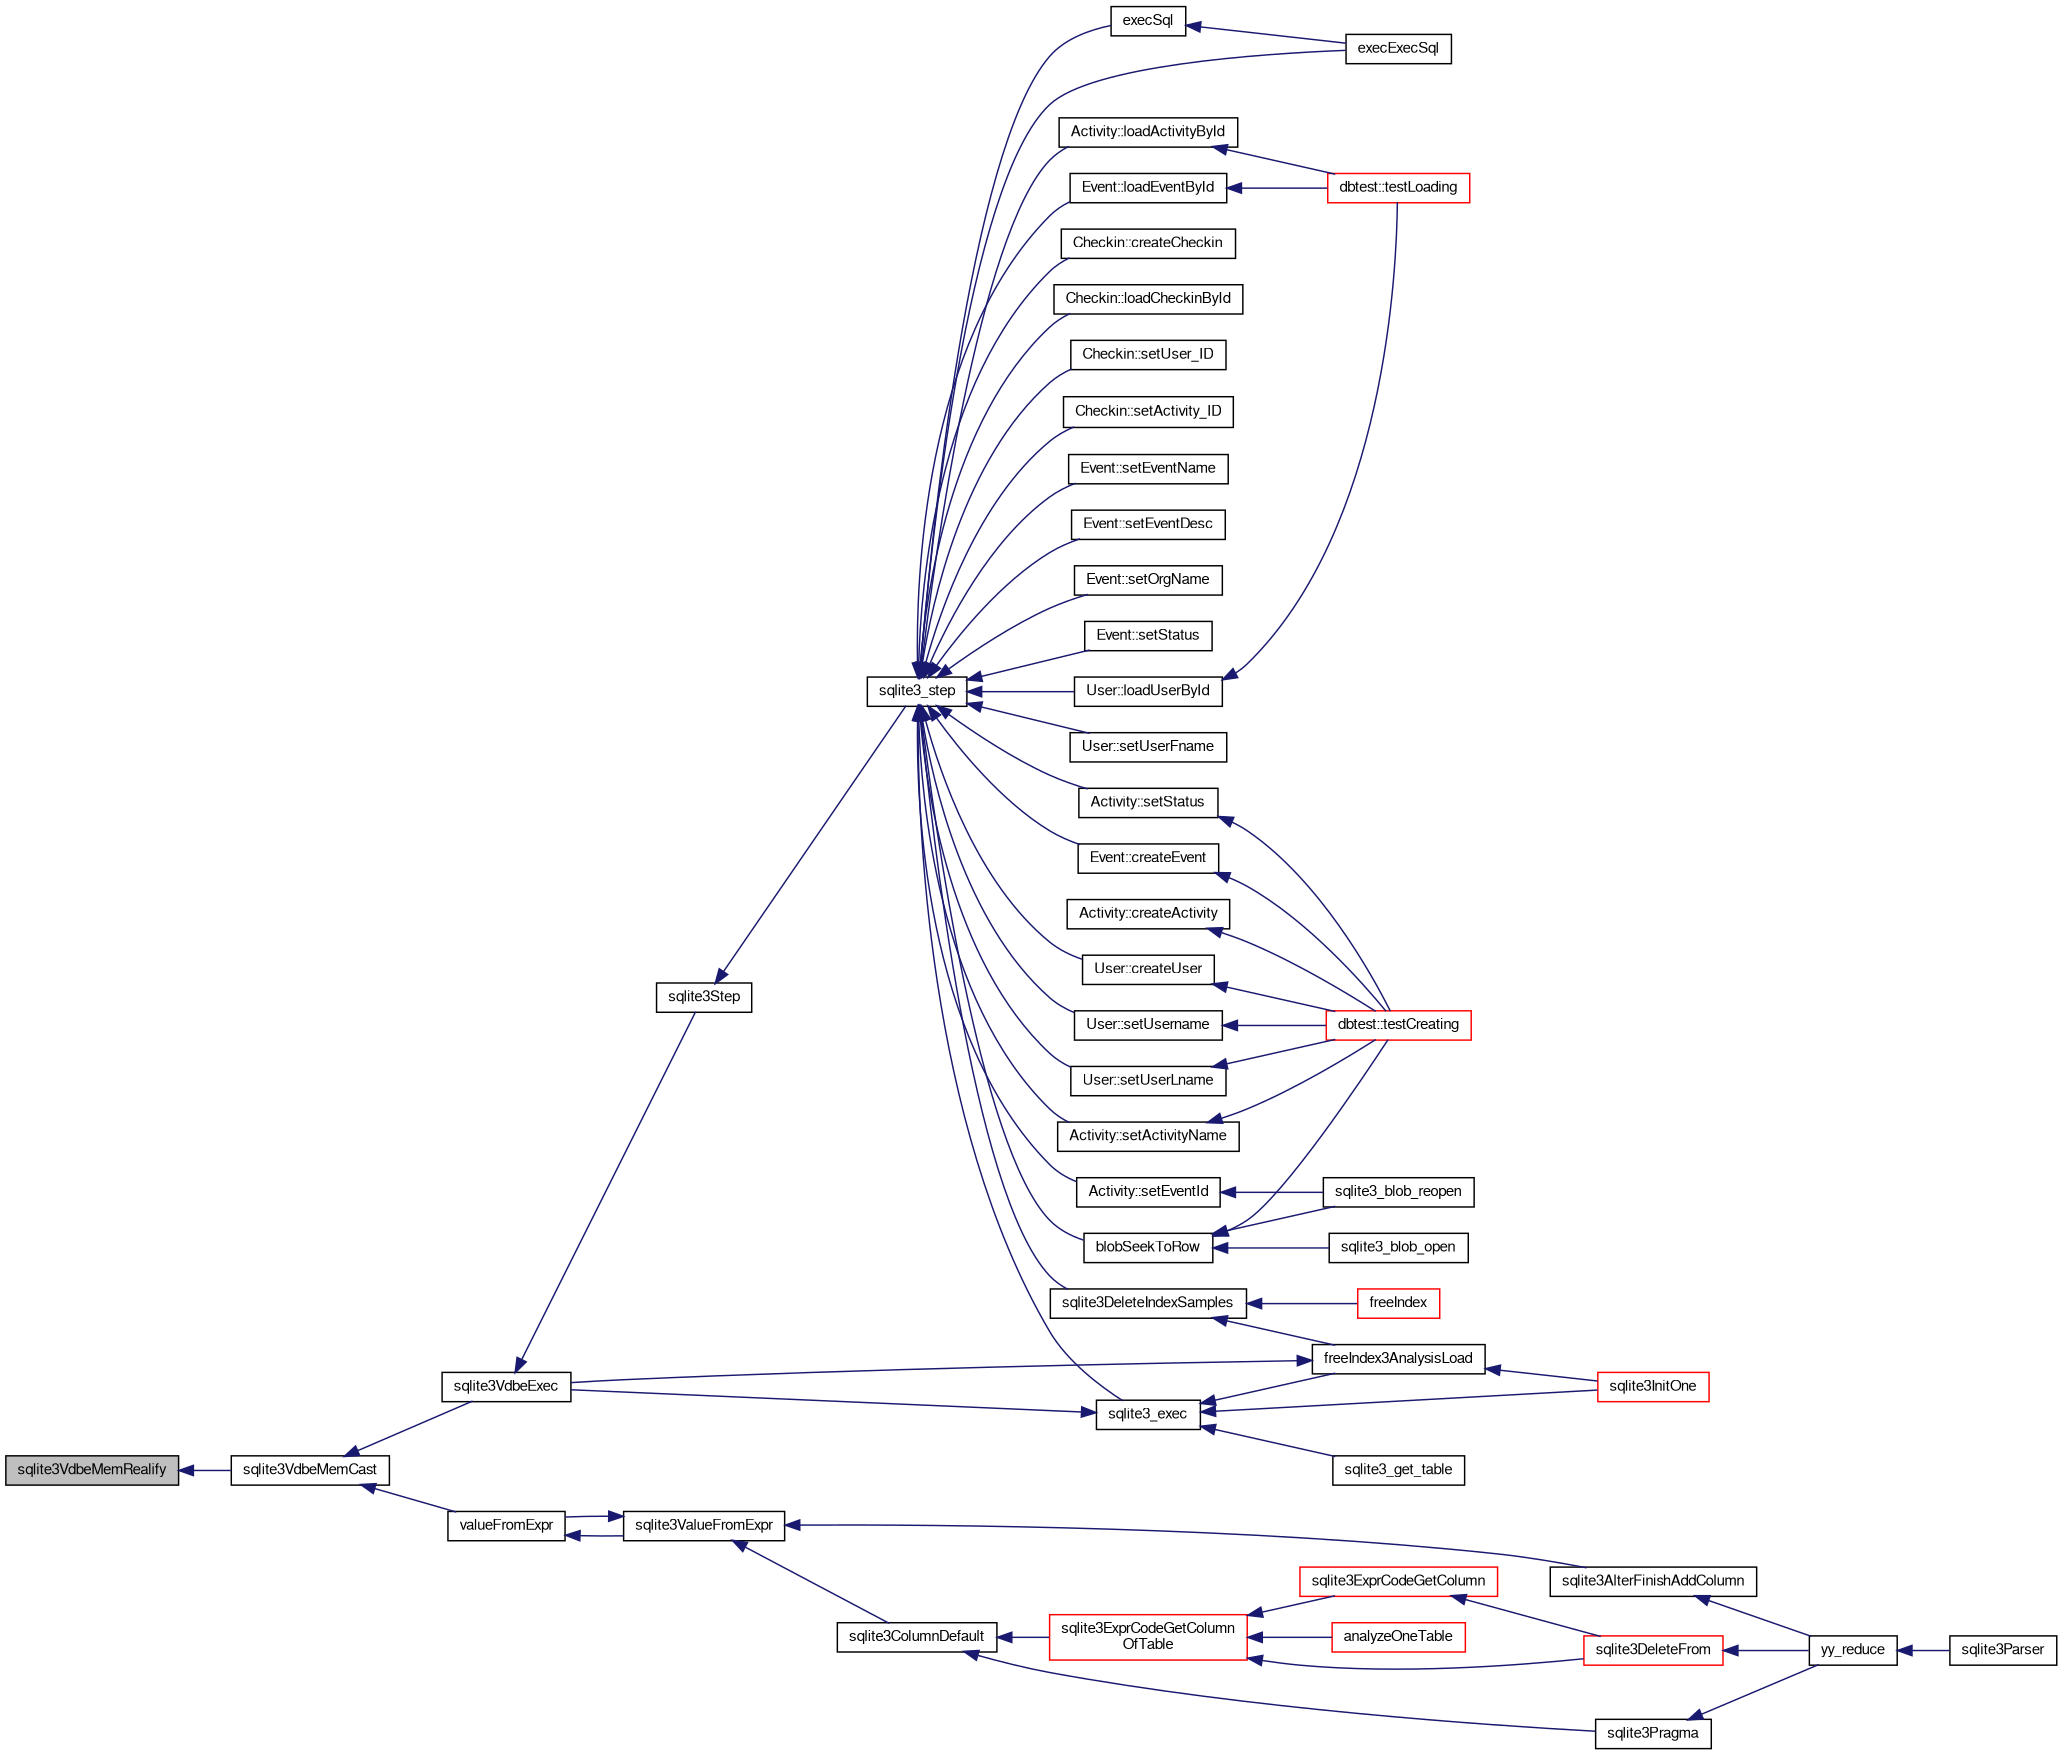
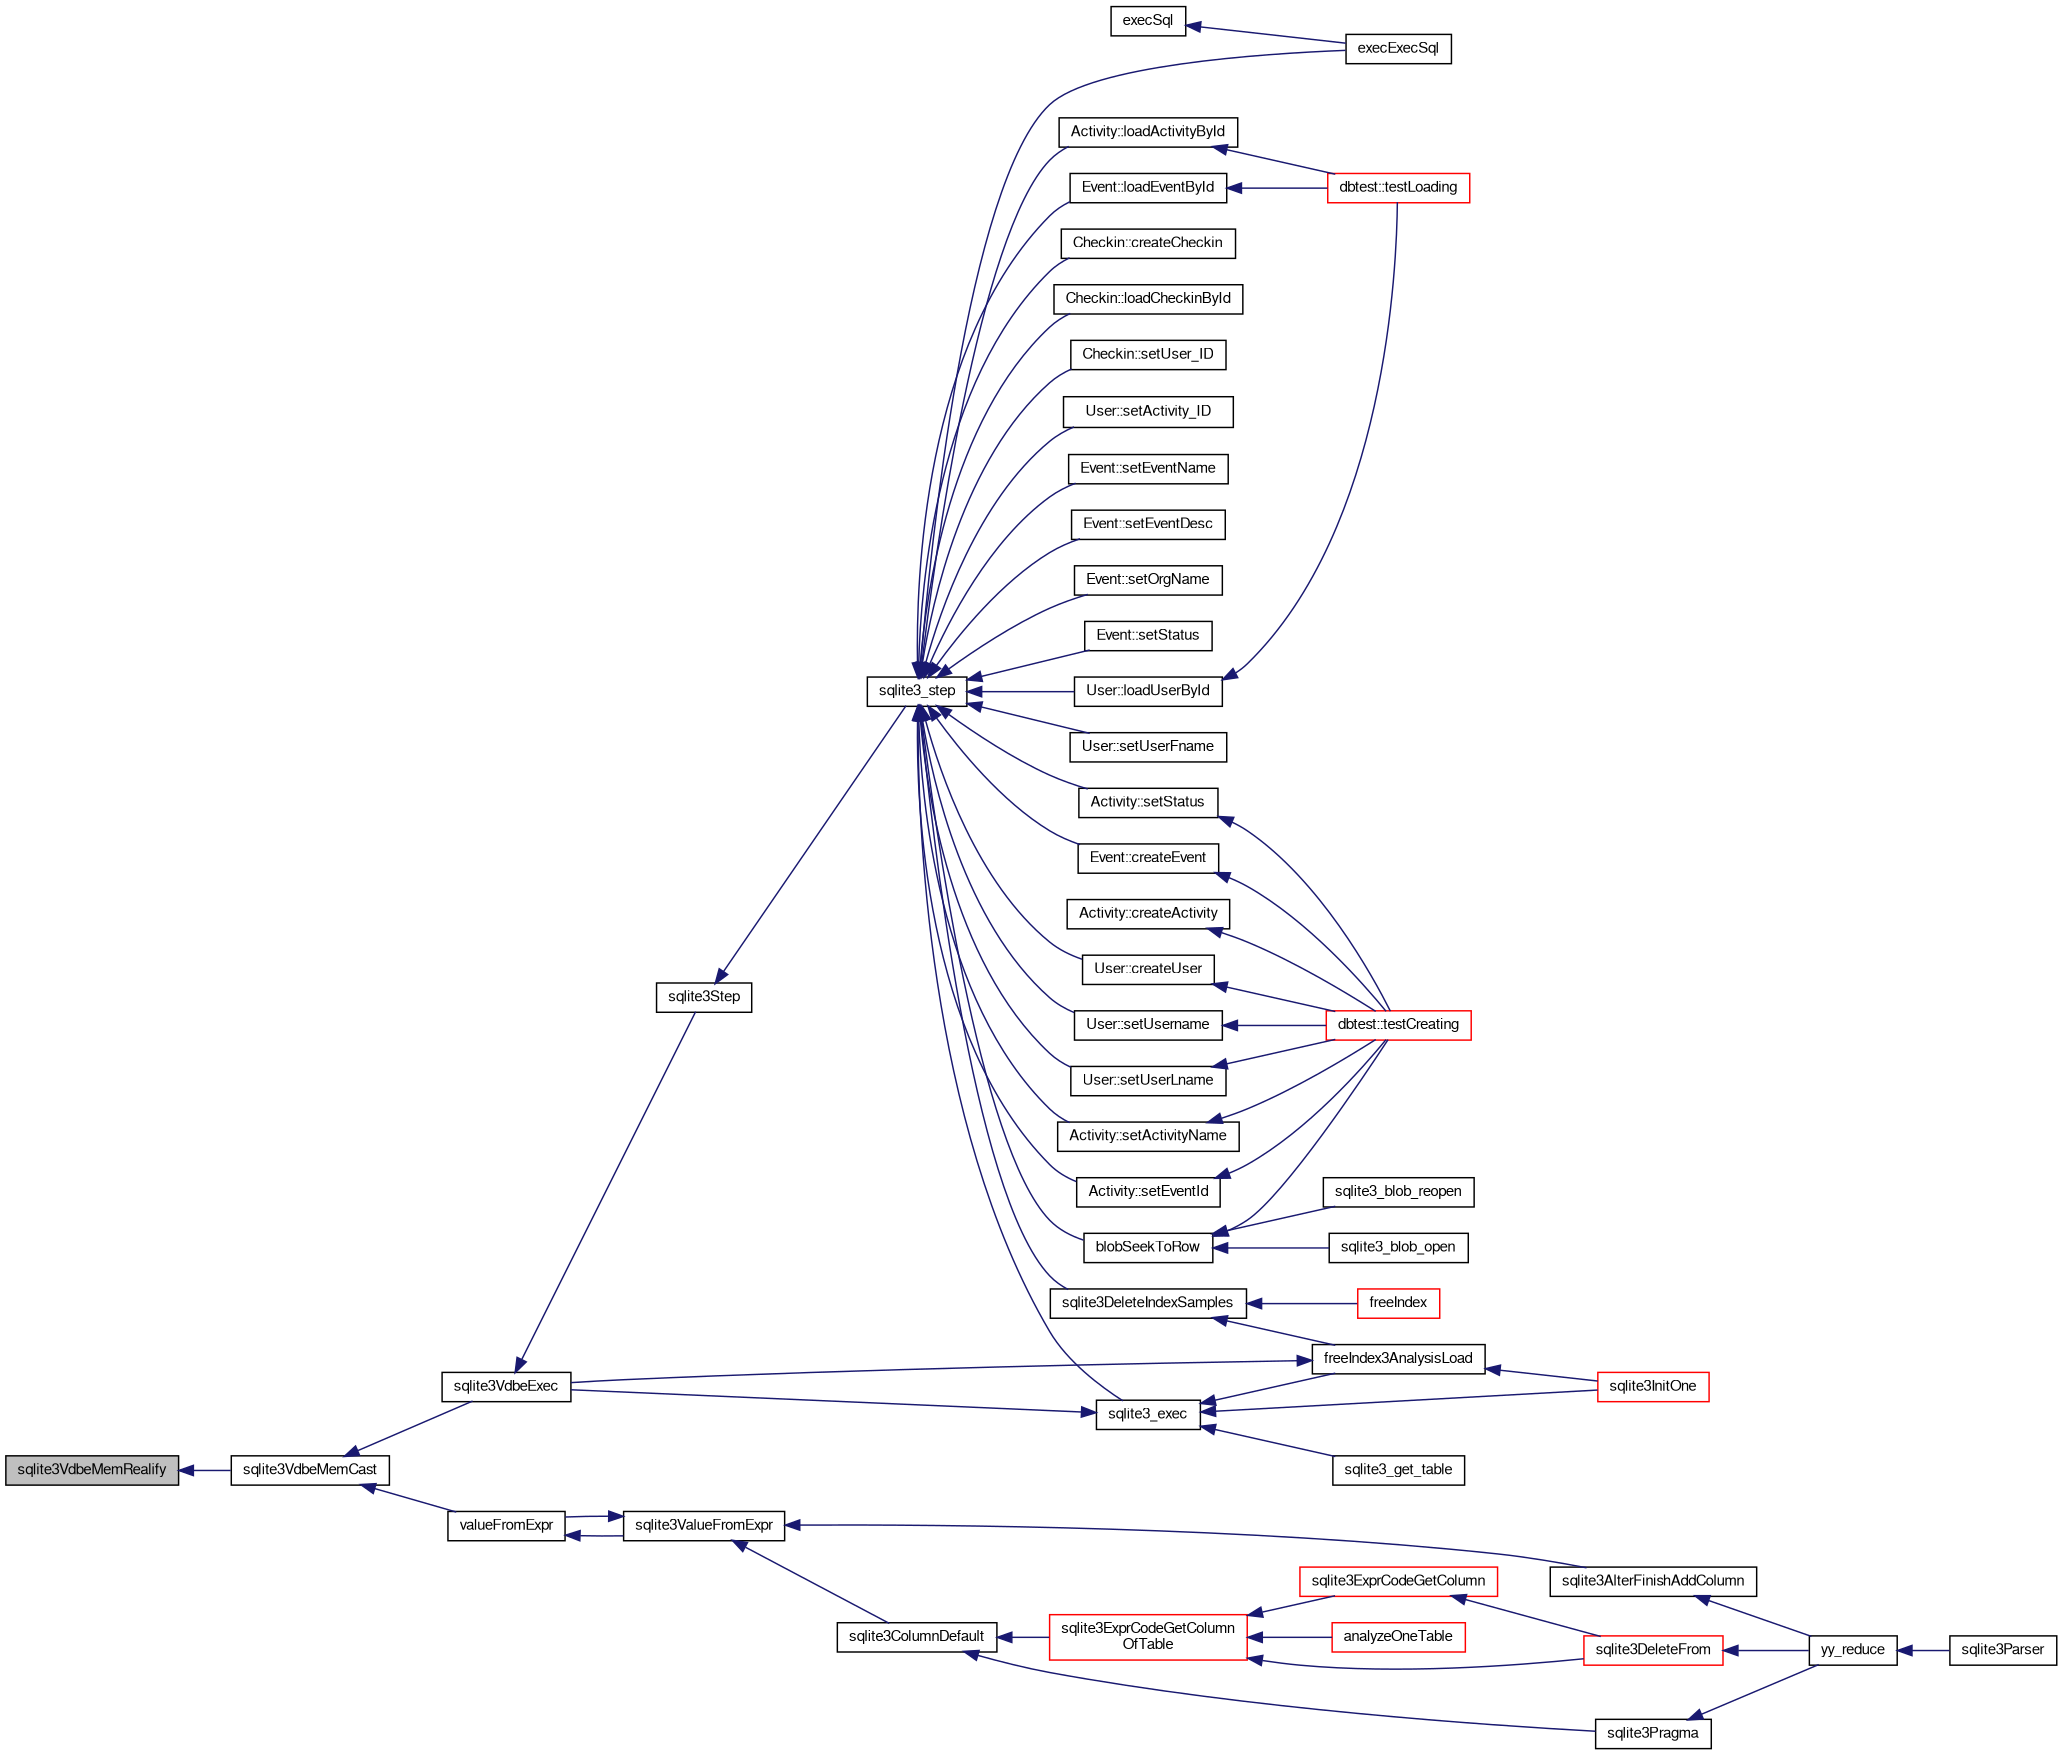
(995, 183) -> none
(1148, 412) -> (1148, 412)
(1290, 1192) -> (1314, 1115)
